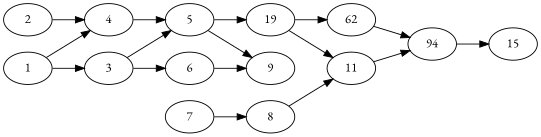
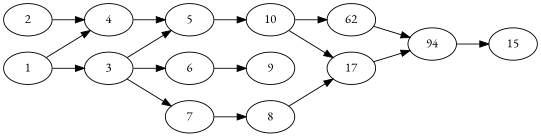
(270, 20) -> (270, 20)
(226, 42) -> none
(351, 68) -> (351, 68)
none -> (145, 90)
